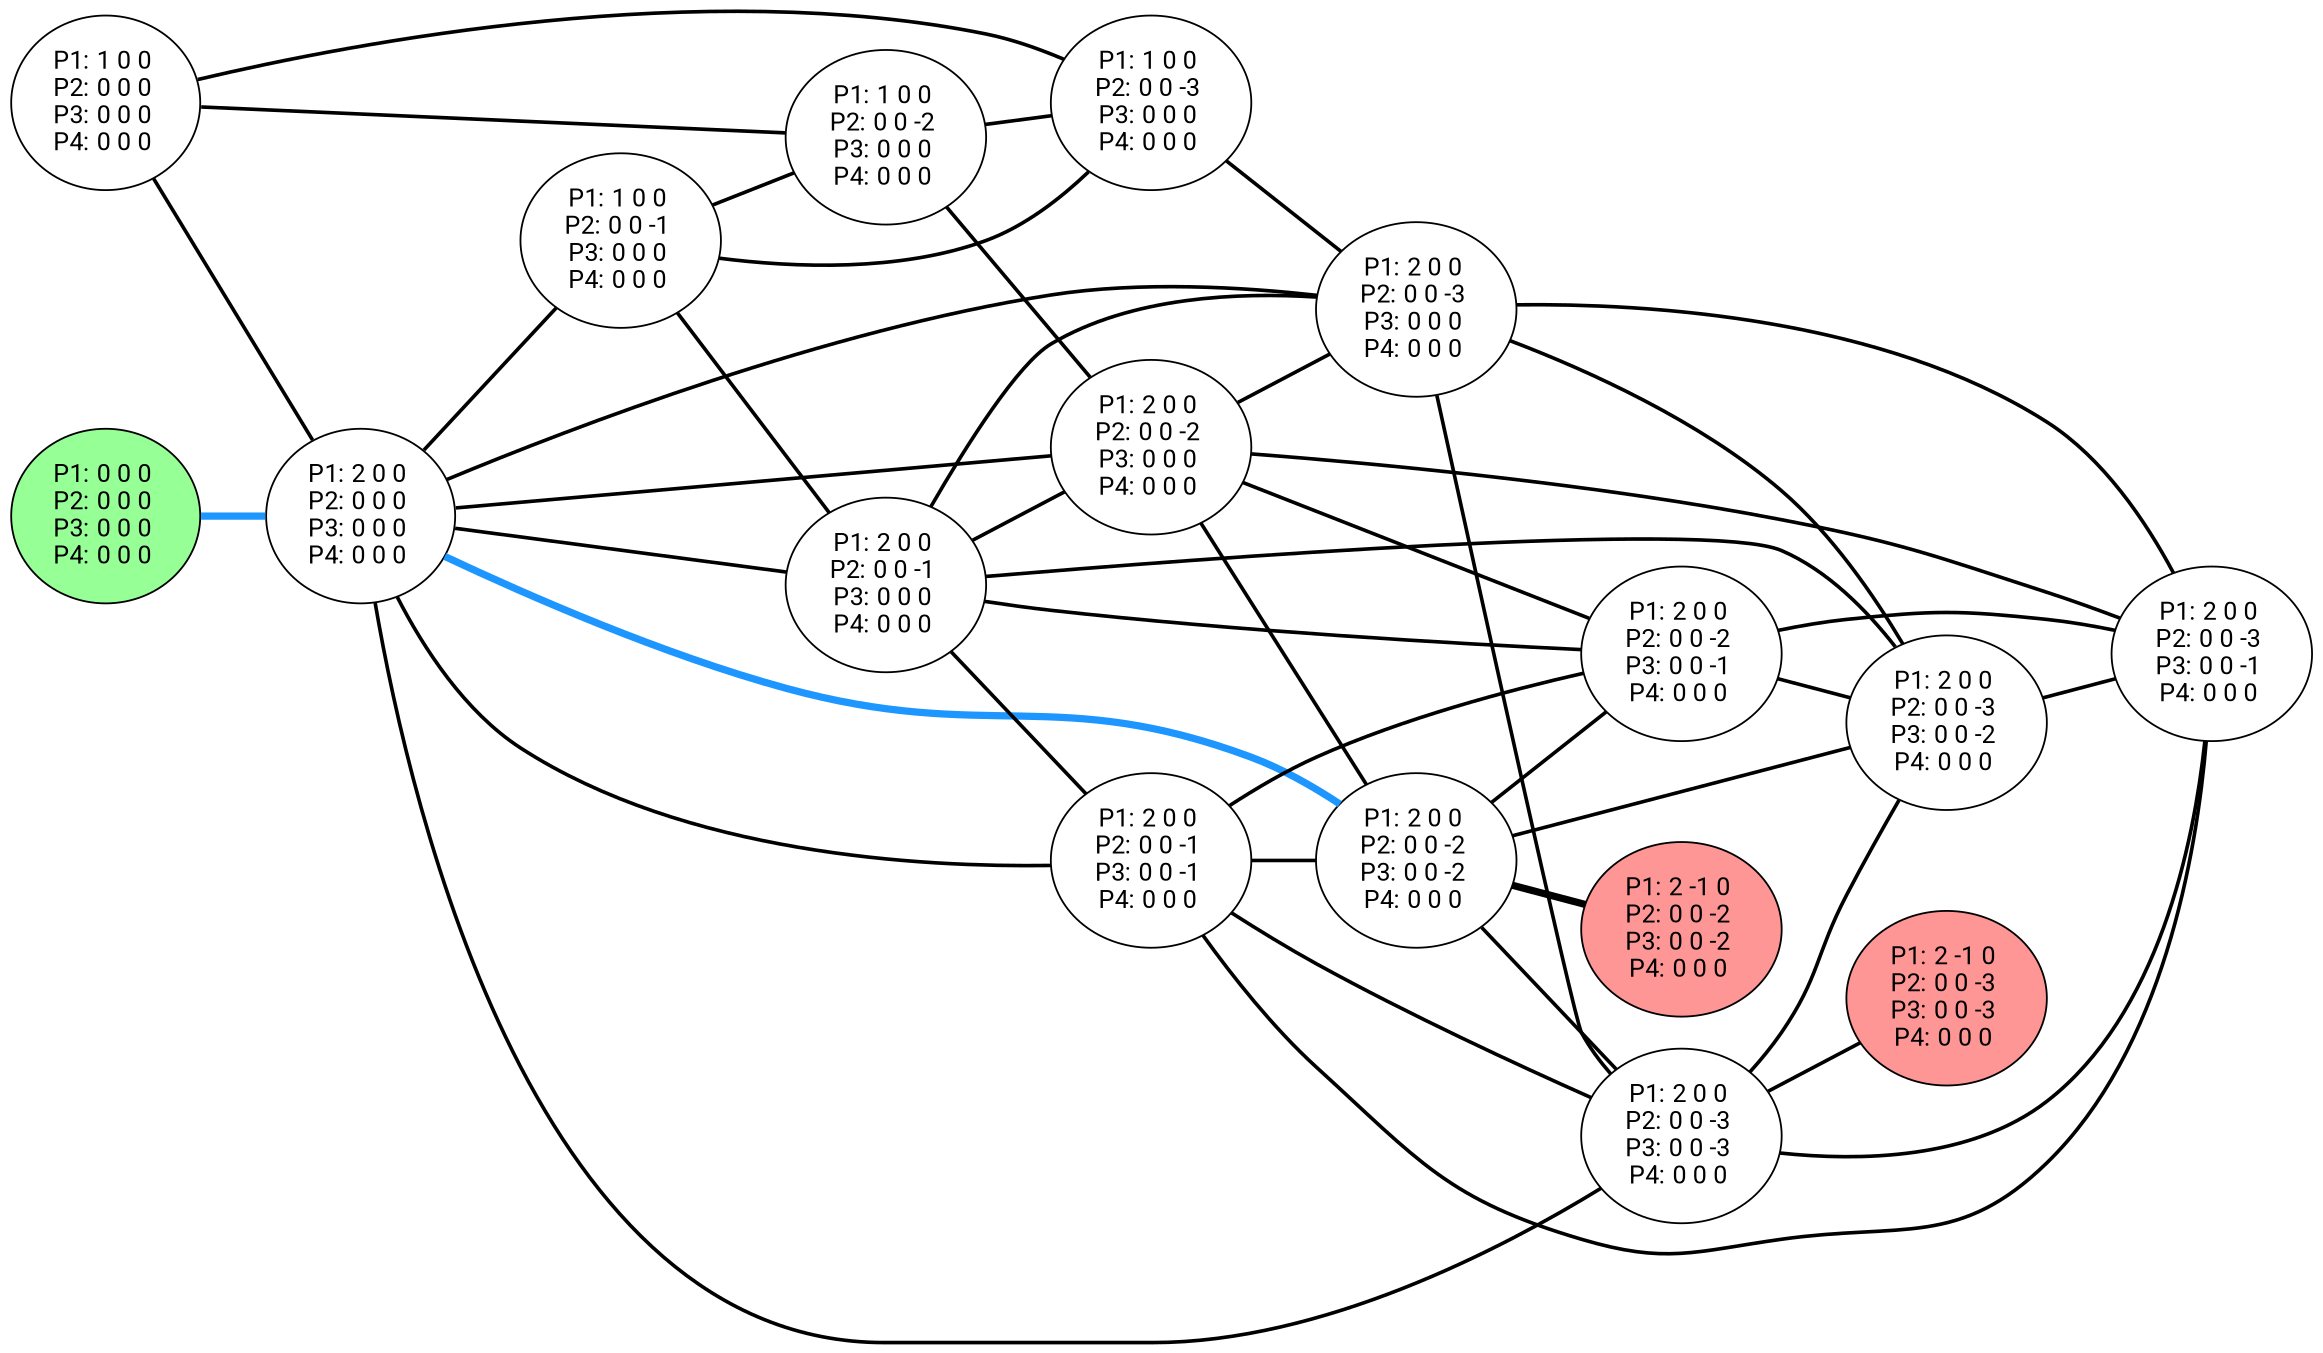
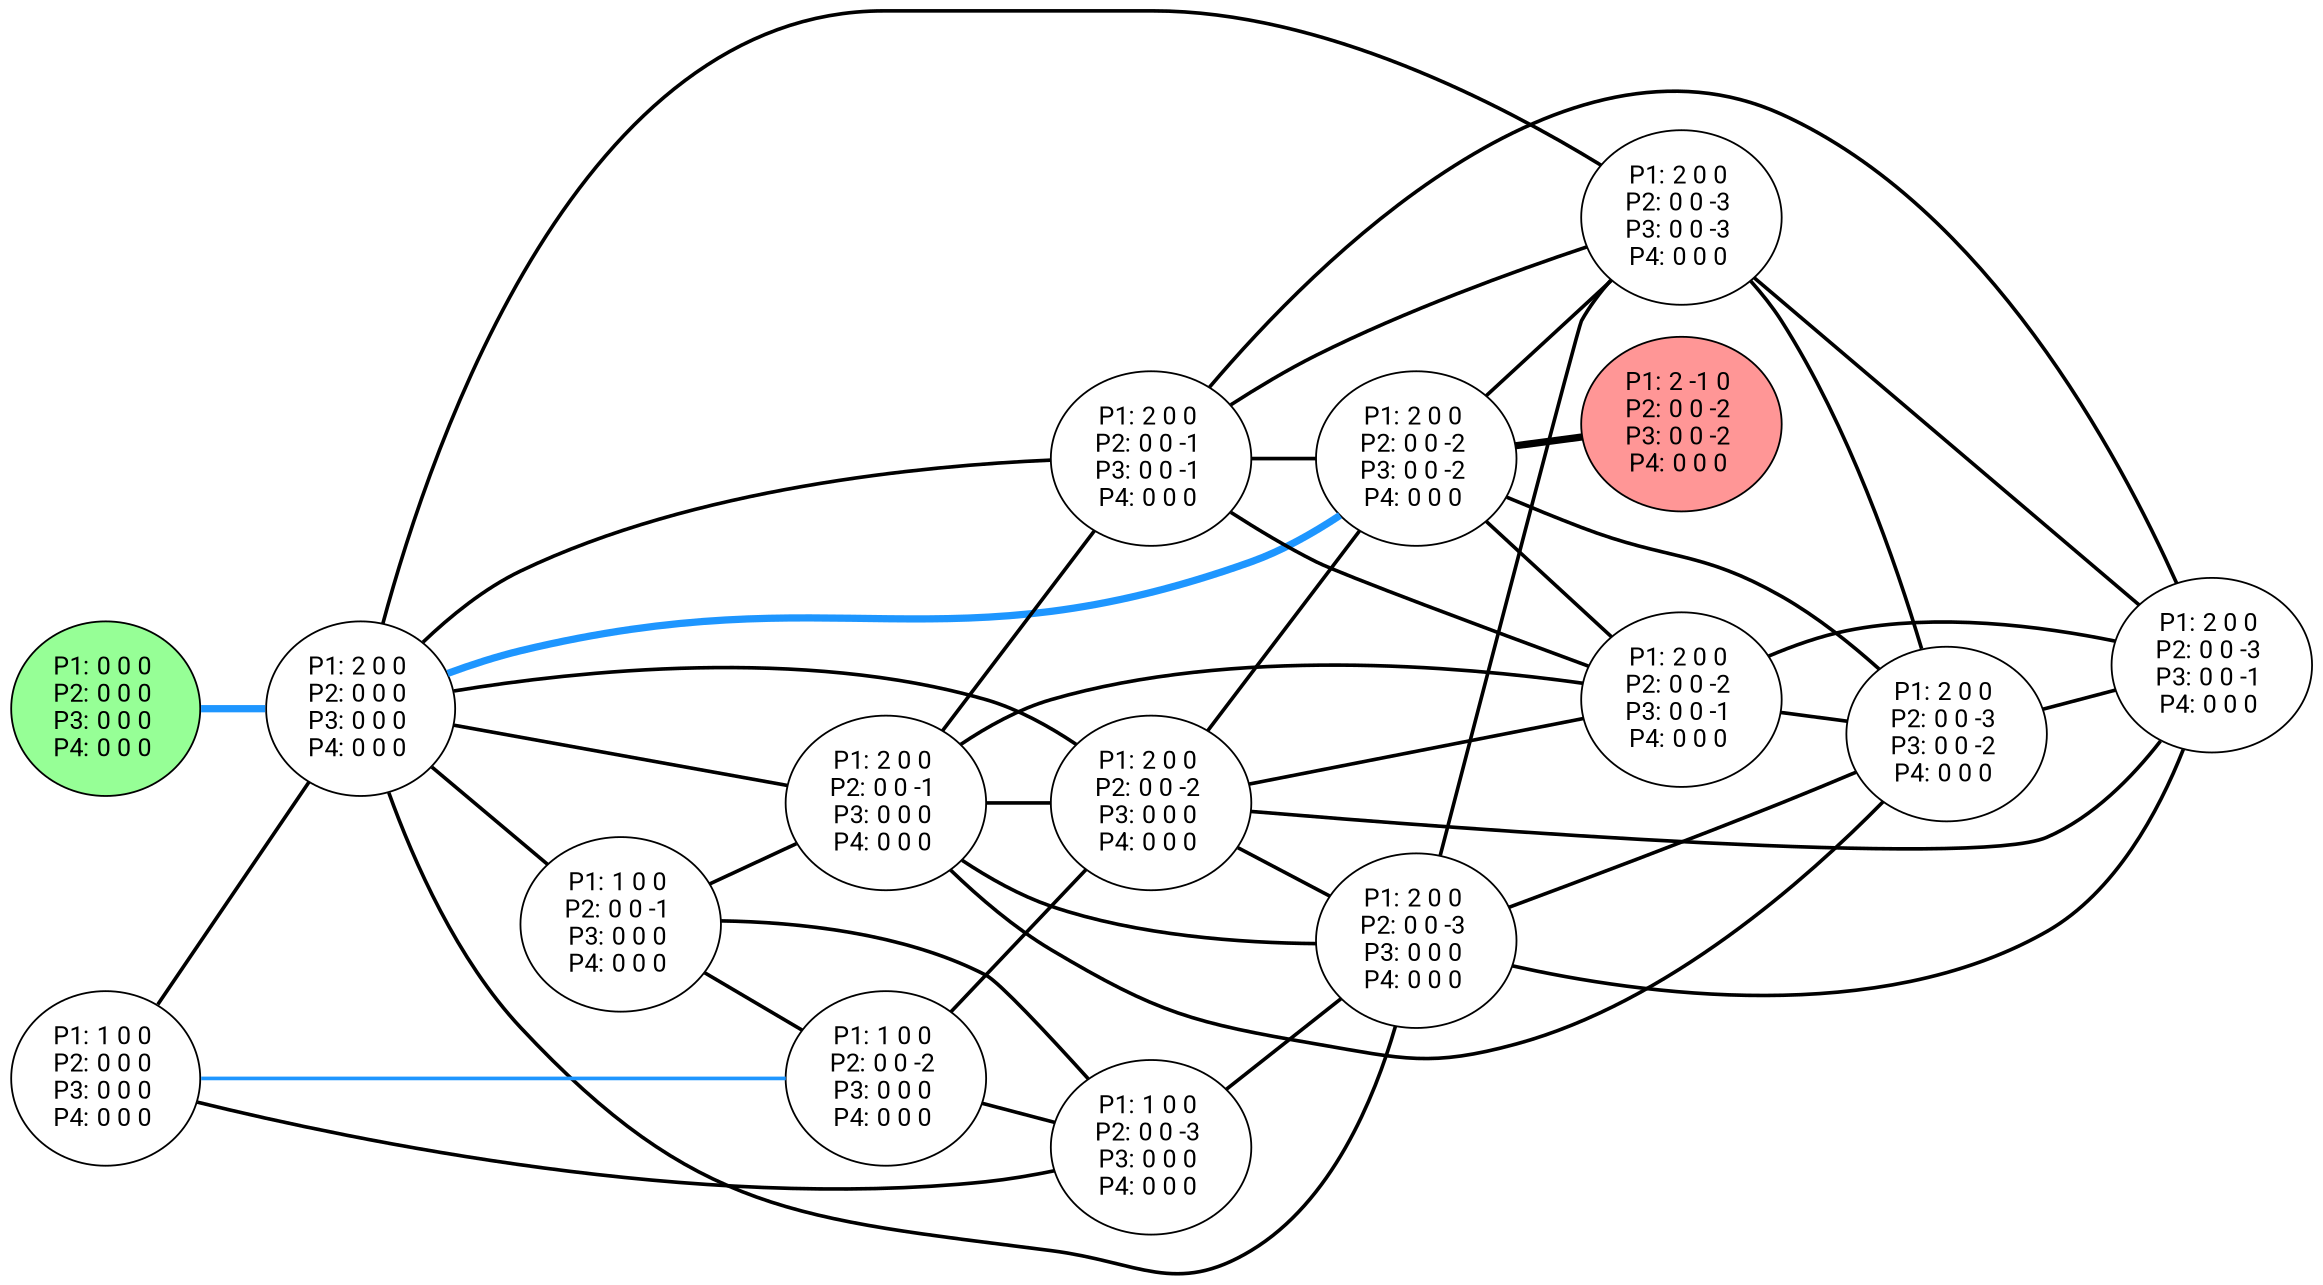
(493, 120) -> (493, 1078)
(1947, 998) -> none
